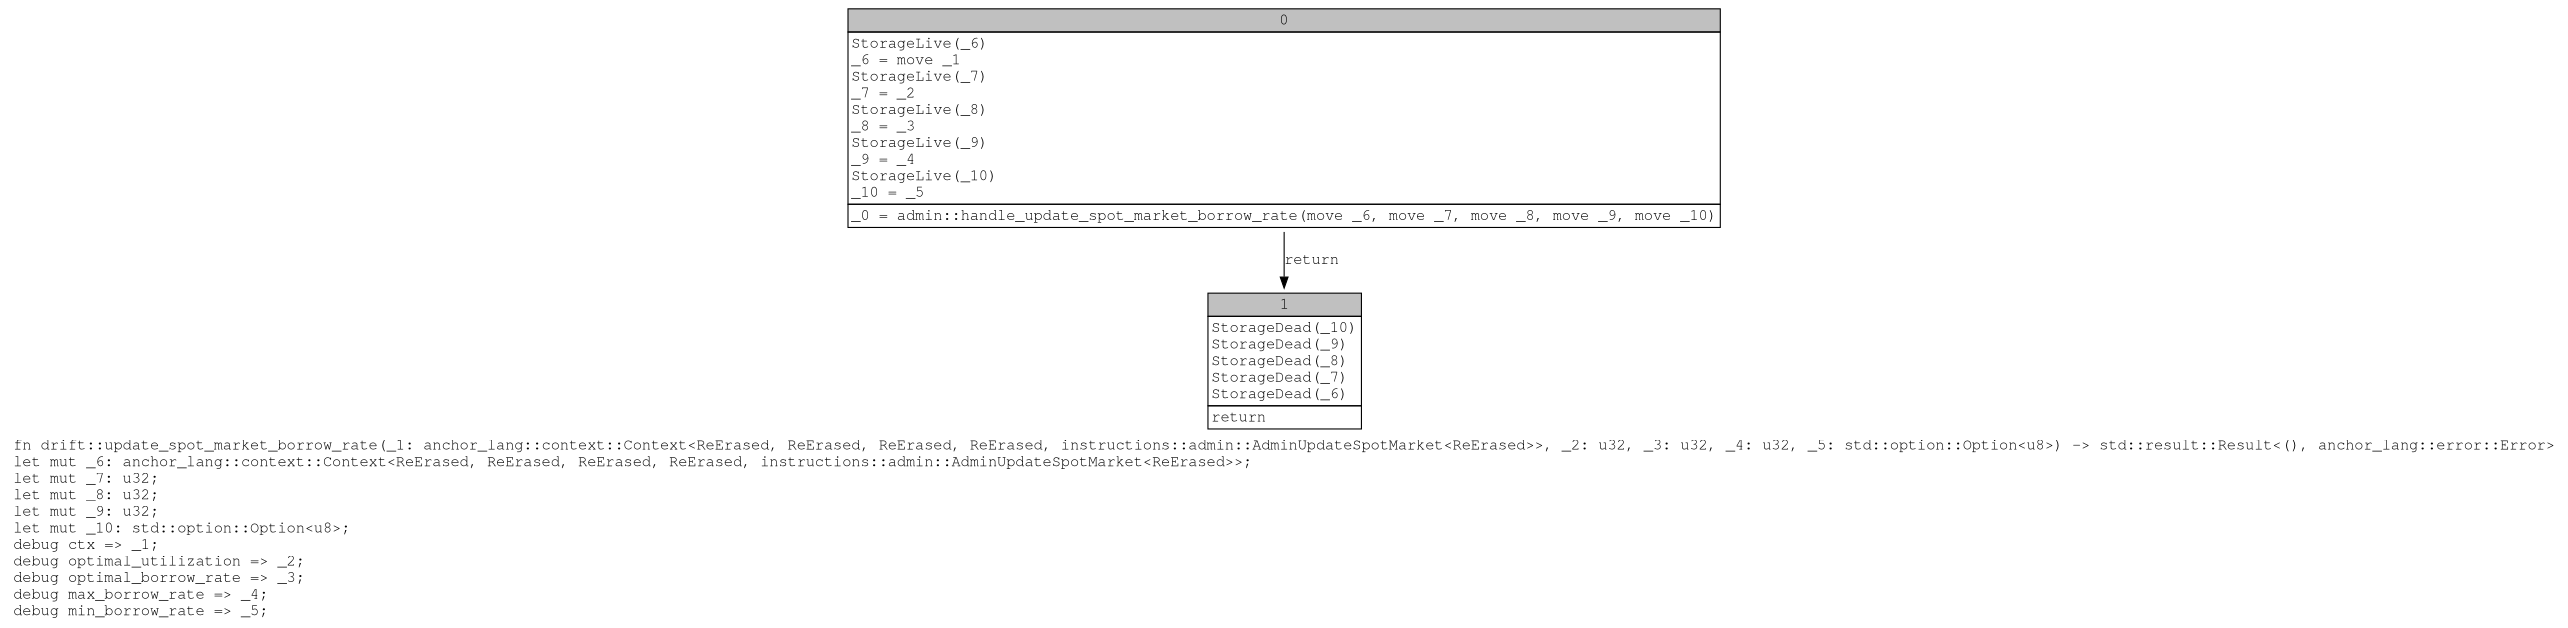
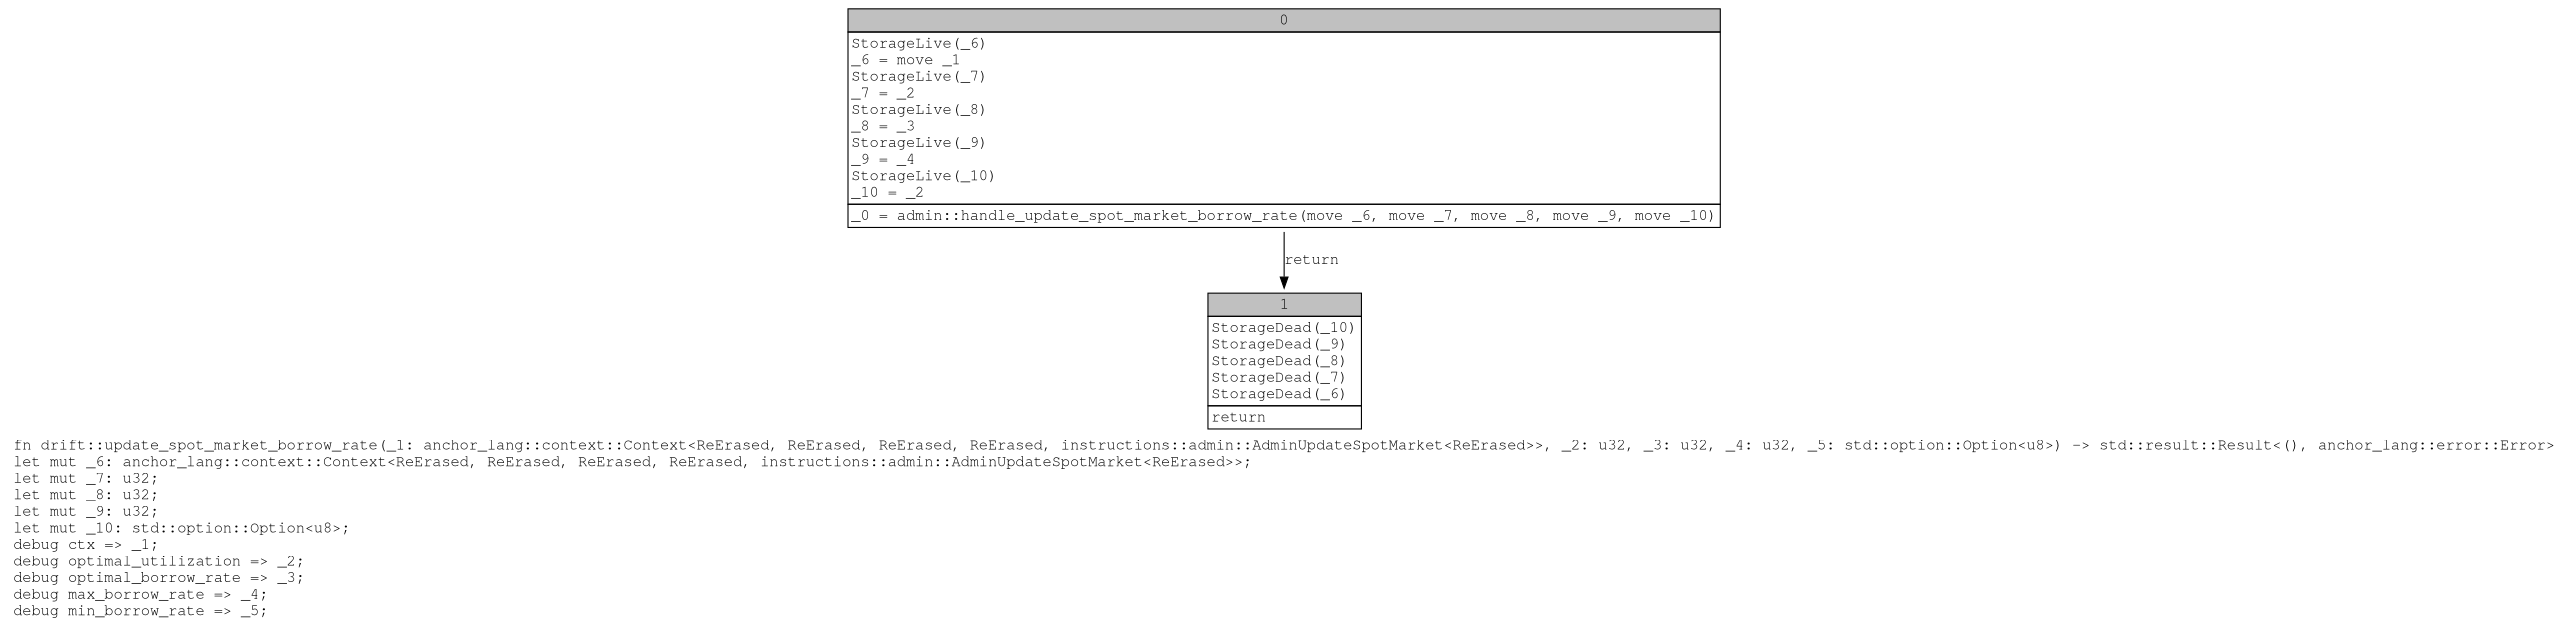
(888, 192) -> (888, 192)
